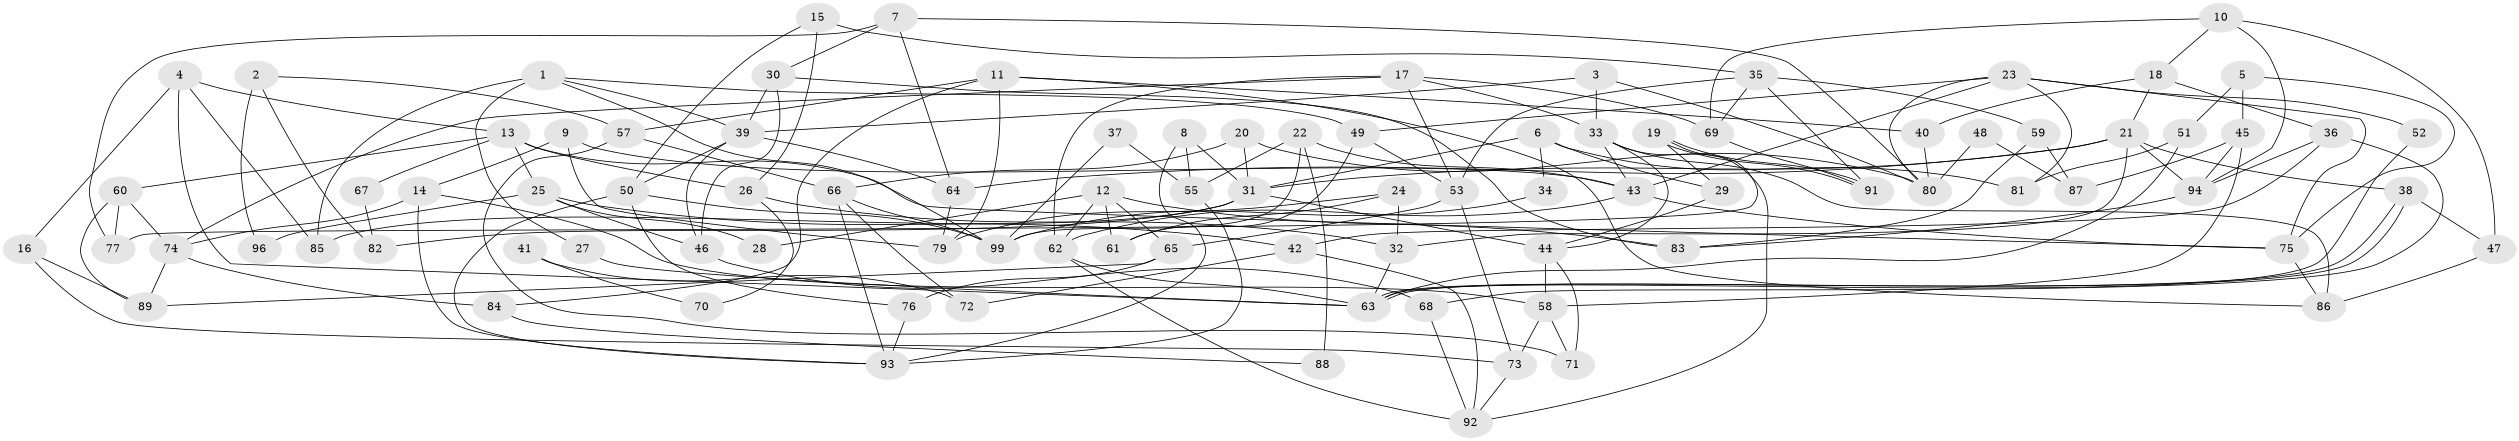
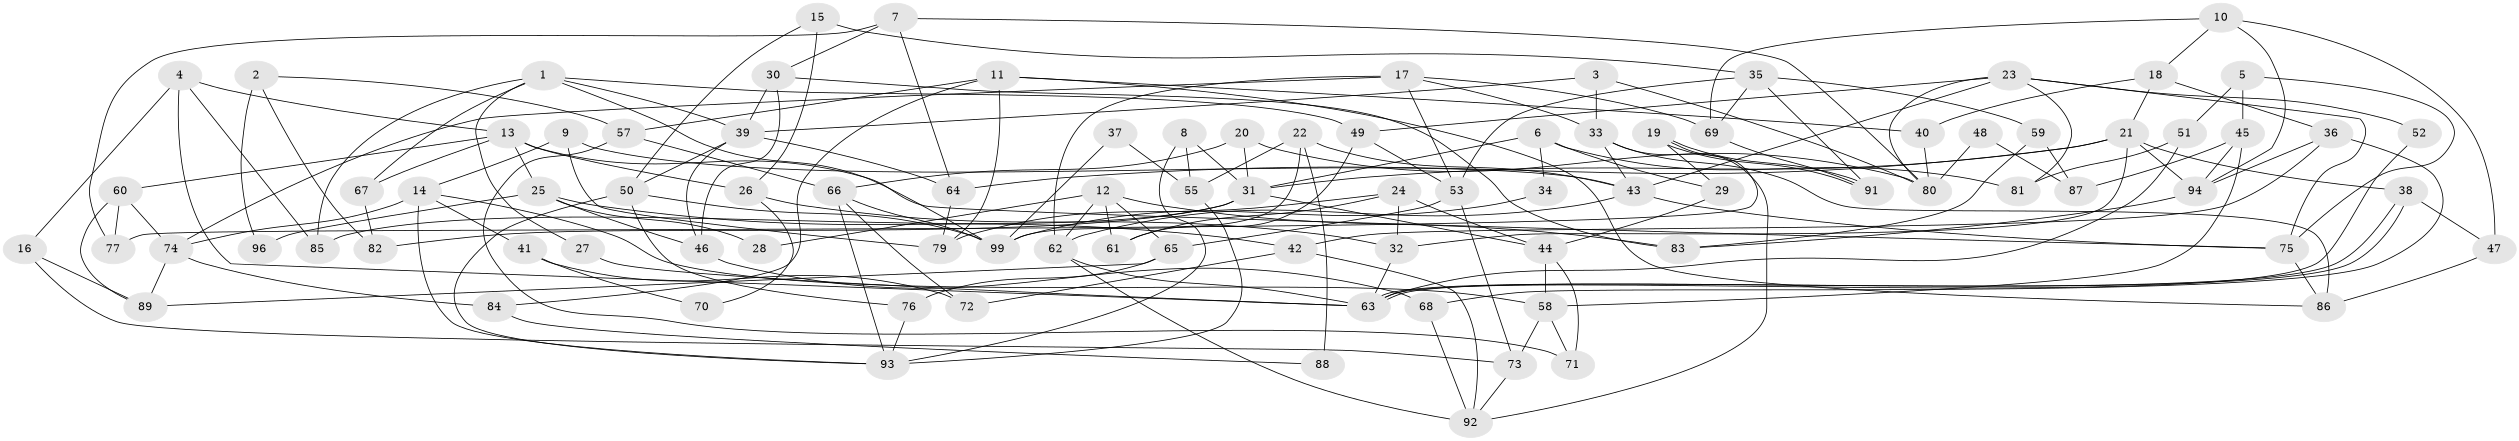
none -> (453, 119)
(1661, 208) -> (1471, 223)
none -> (463, 216)
